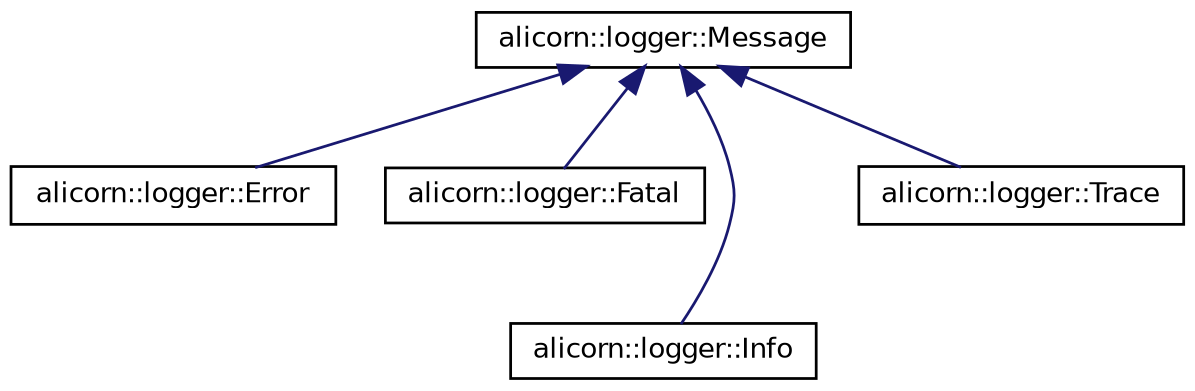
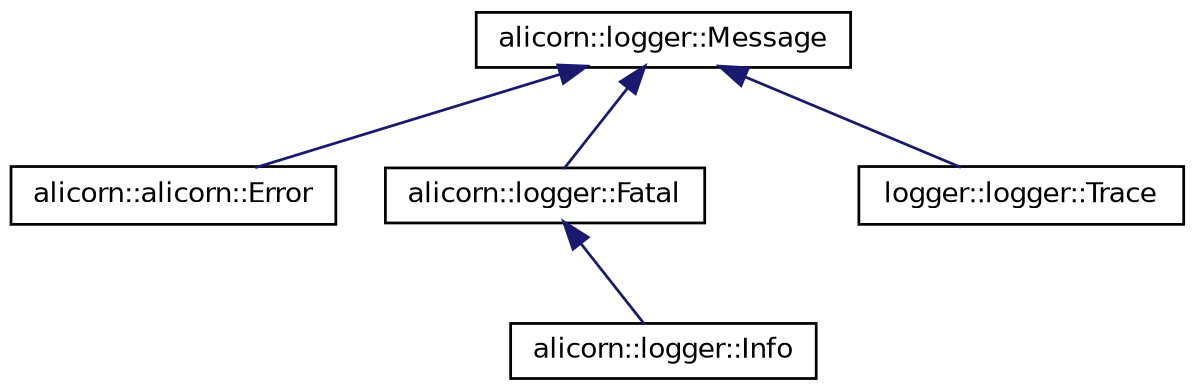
(173, 195) -> (173, 195)
(1021, 195) -> (1021, 195)
(733, 209) -> (613, 284)
